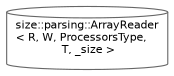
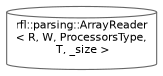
(87, 38) -> (82, 38)
